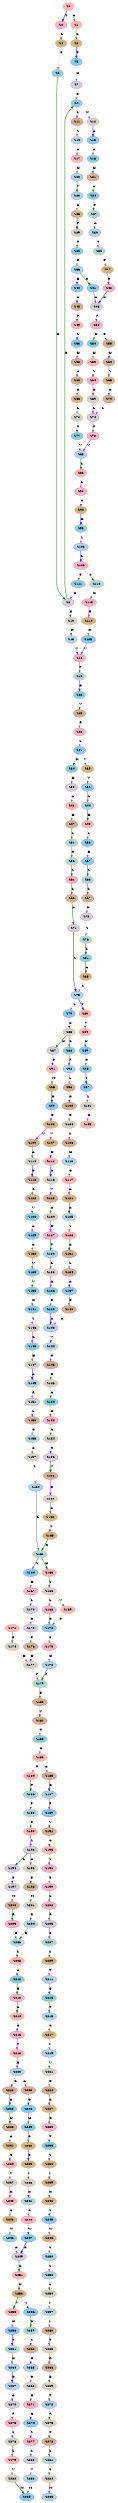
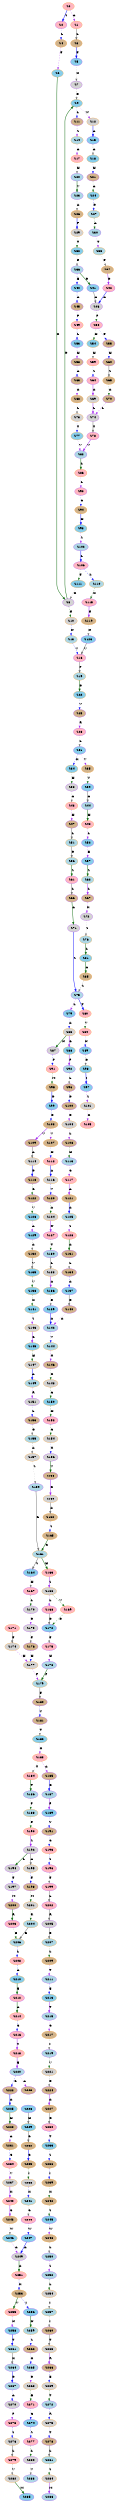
(51, 1244) -> (51, 1244)
(28, 2099) -> none
(10, 2209) -> (10, 2209)
(29, 2487) -> none
